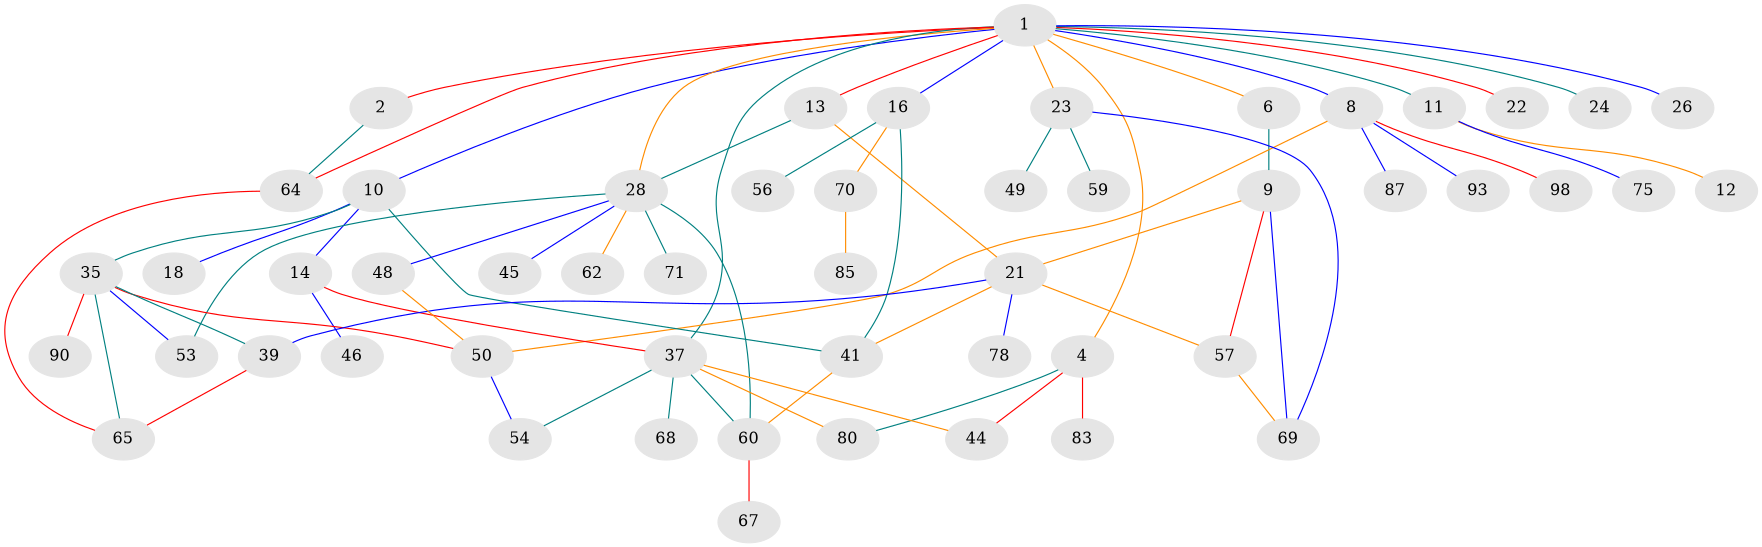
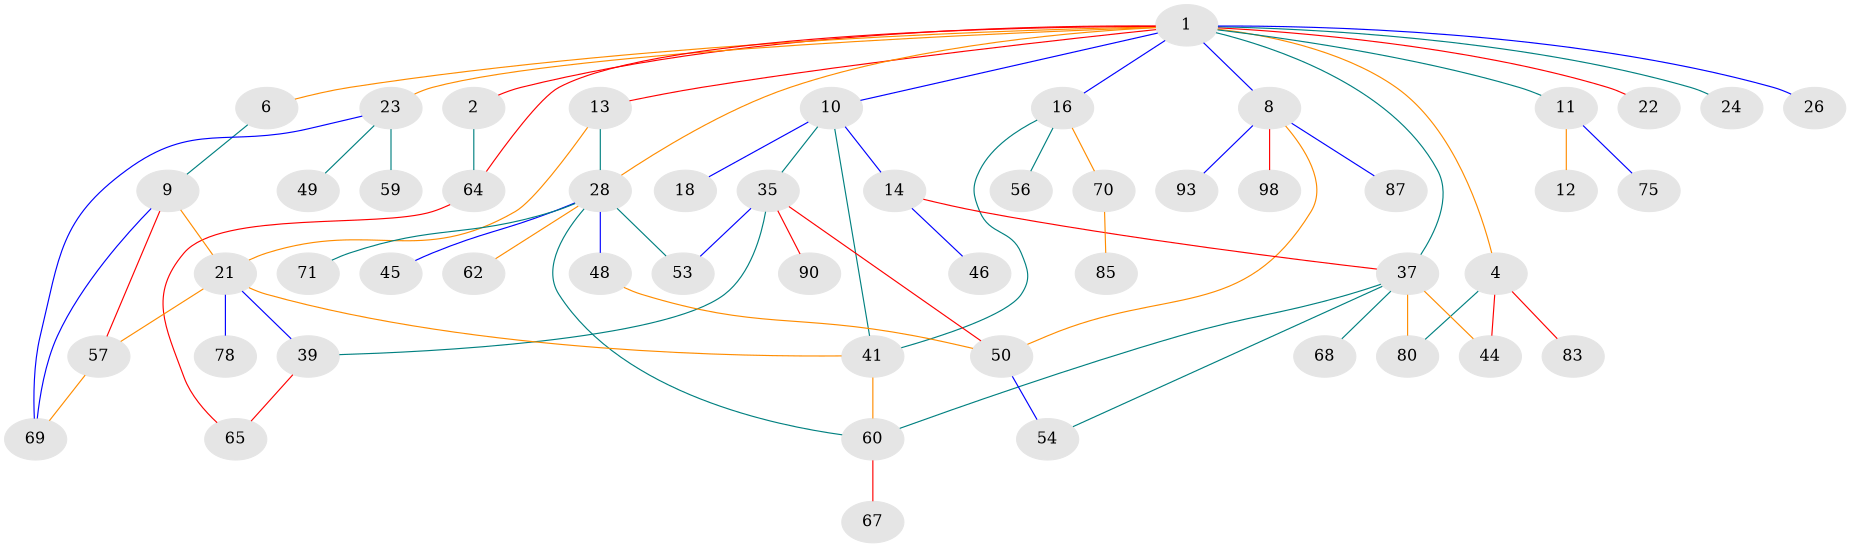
(107, 356) -> none
